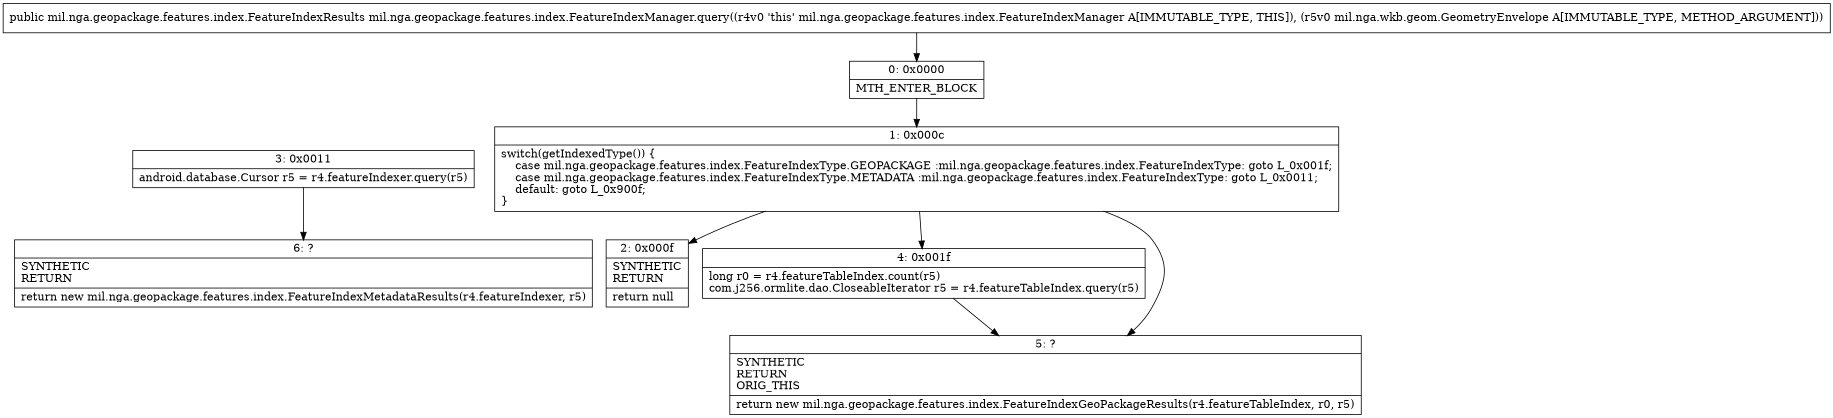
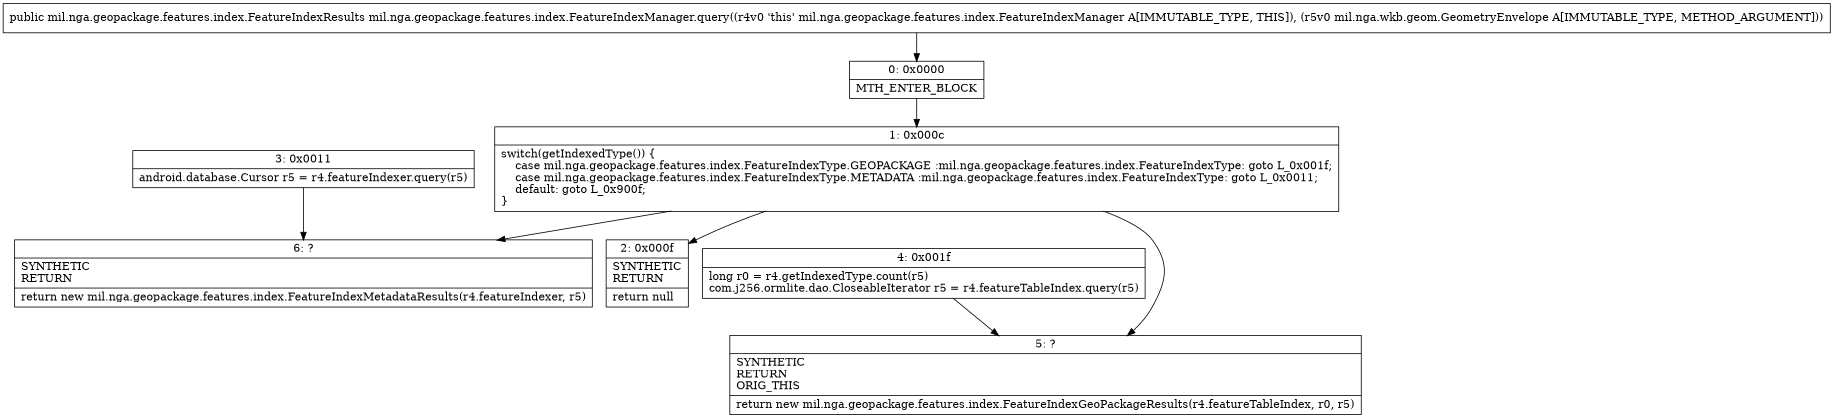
(921, 226) -> (588, 225)
(825, 277) -> (819, 277)
